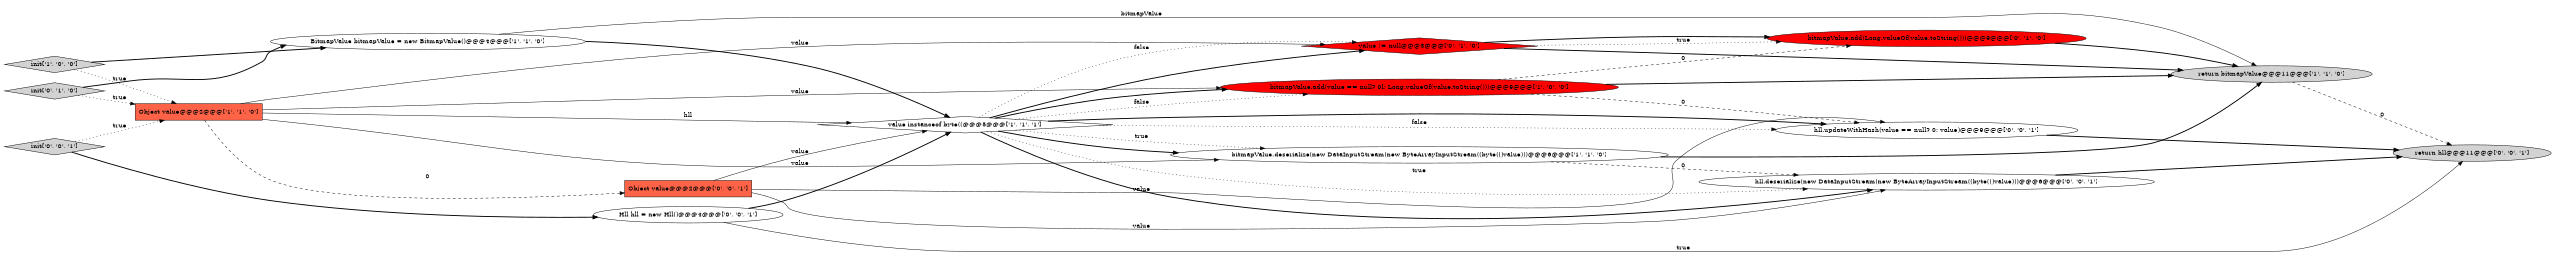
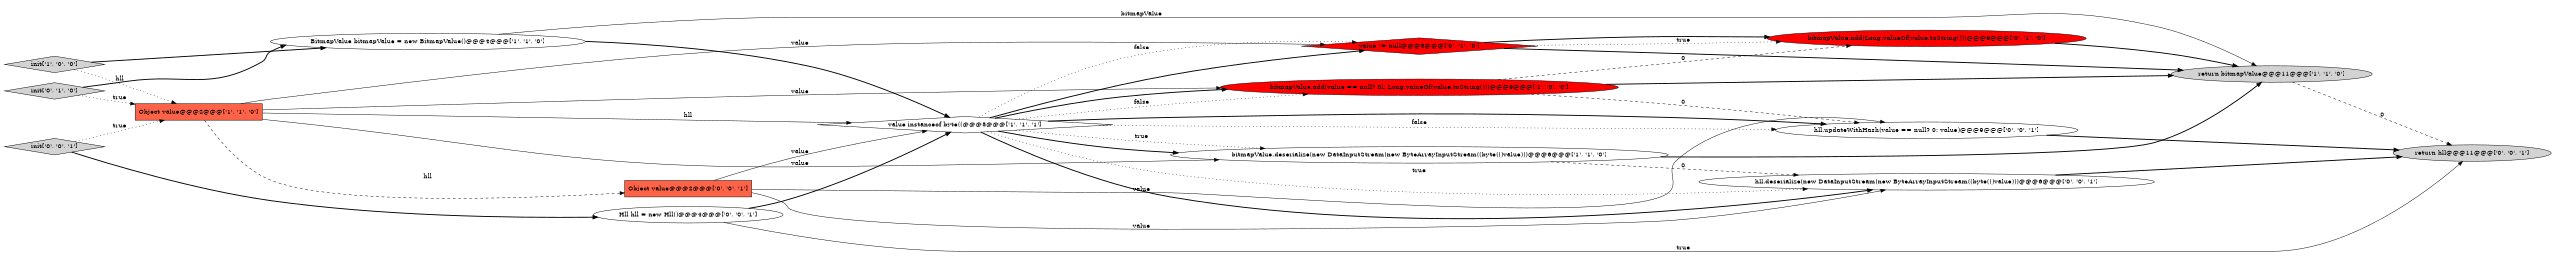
(120, 79) -> (120, 79)
(428, 177) -> (428, 177)
